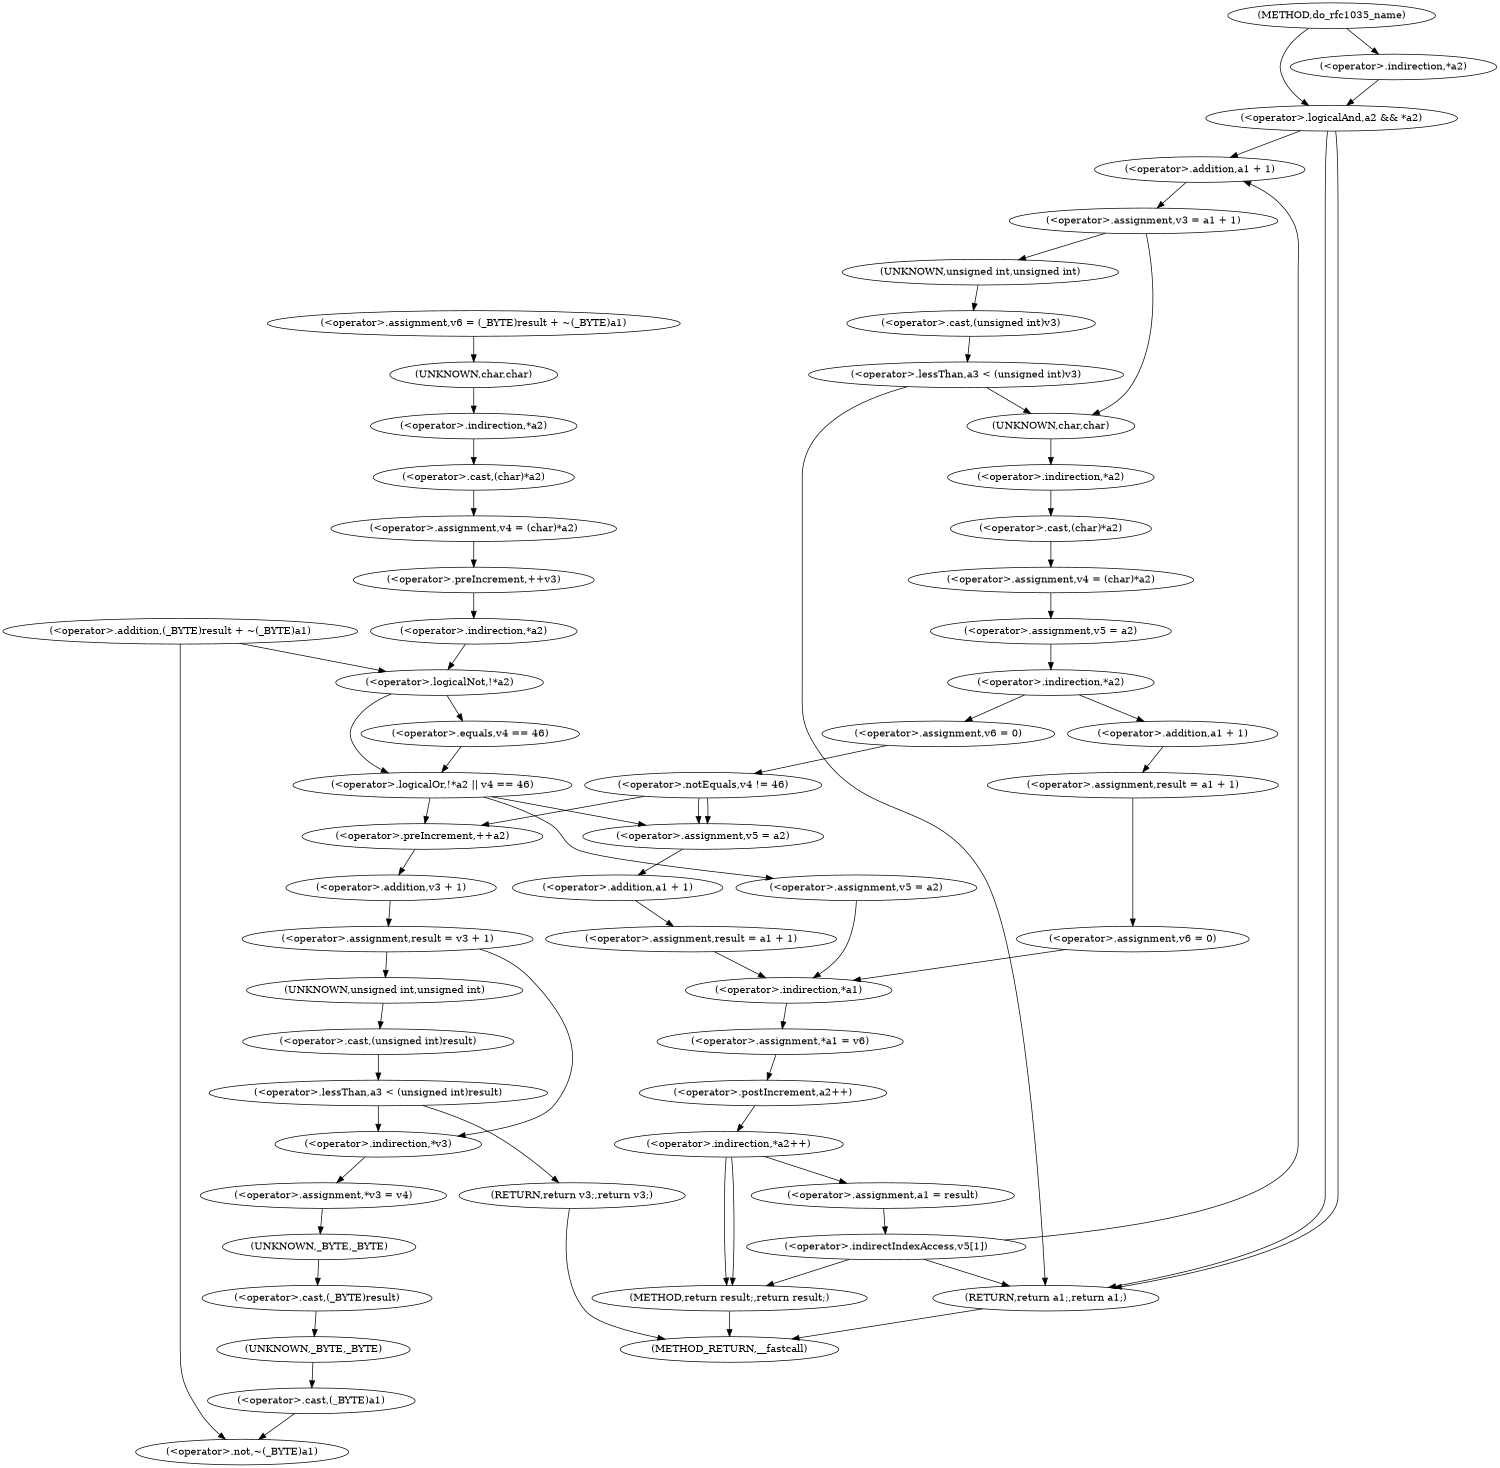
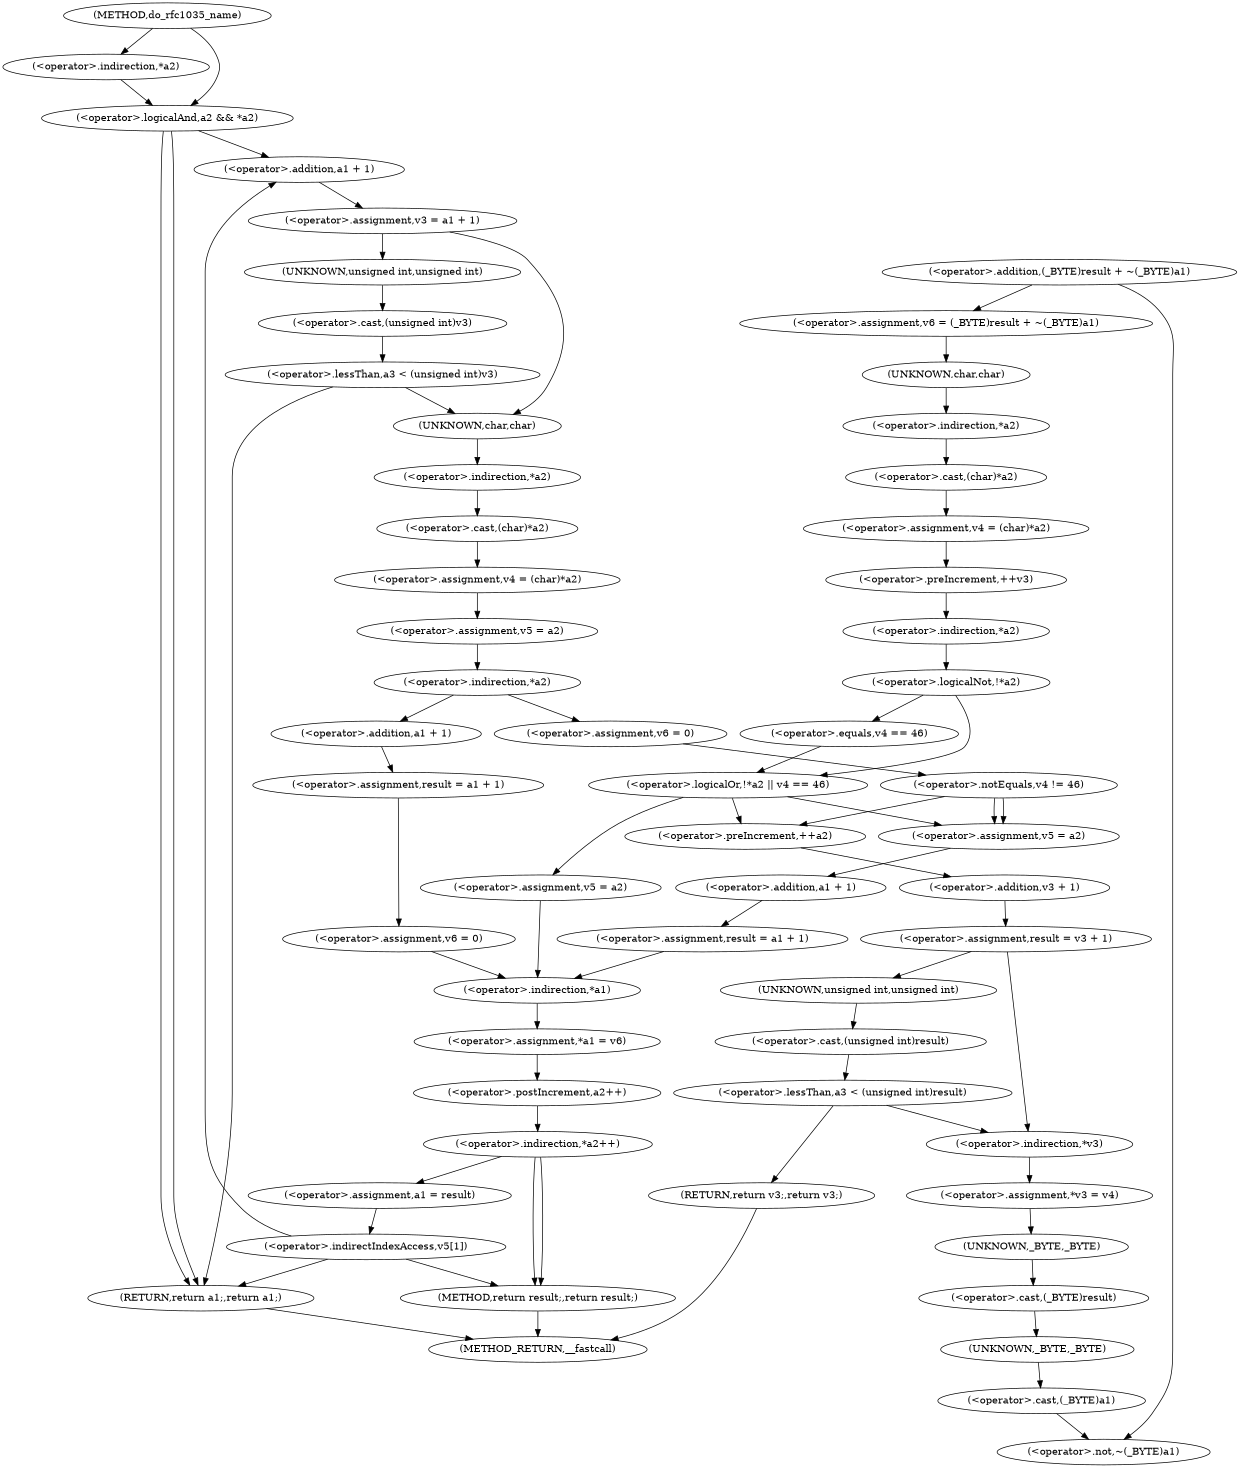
(309, 657) -> (1006, 296)
